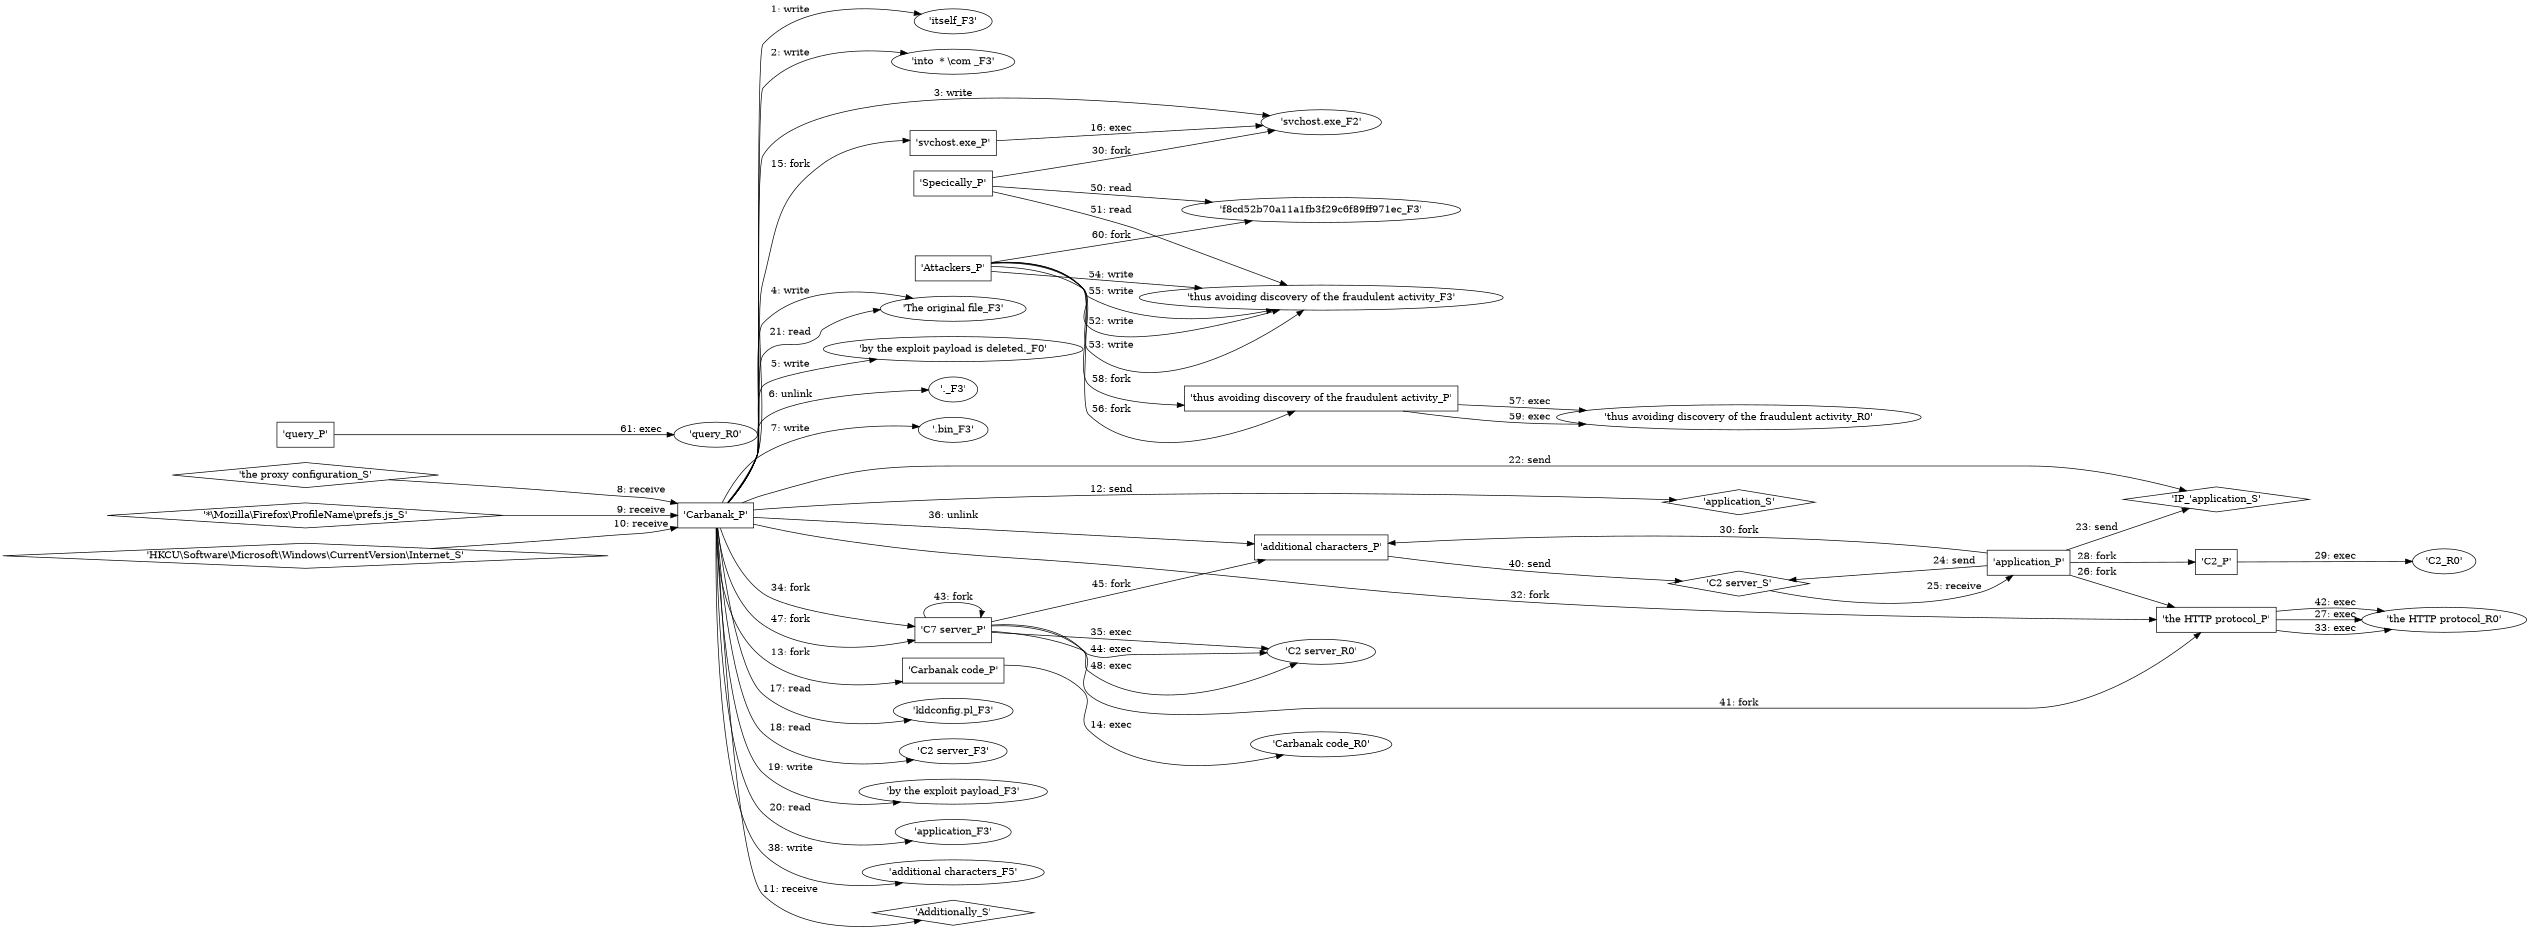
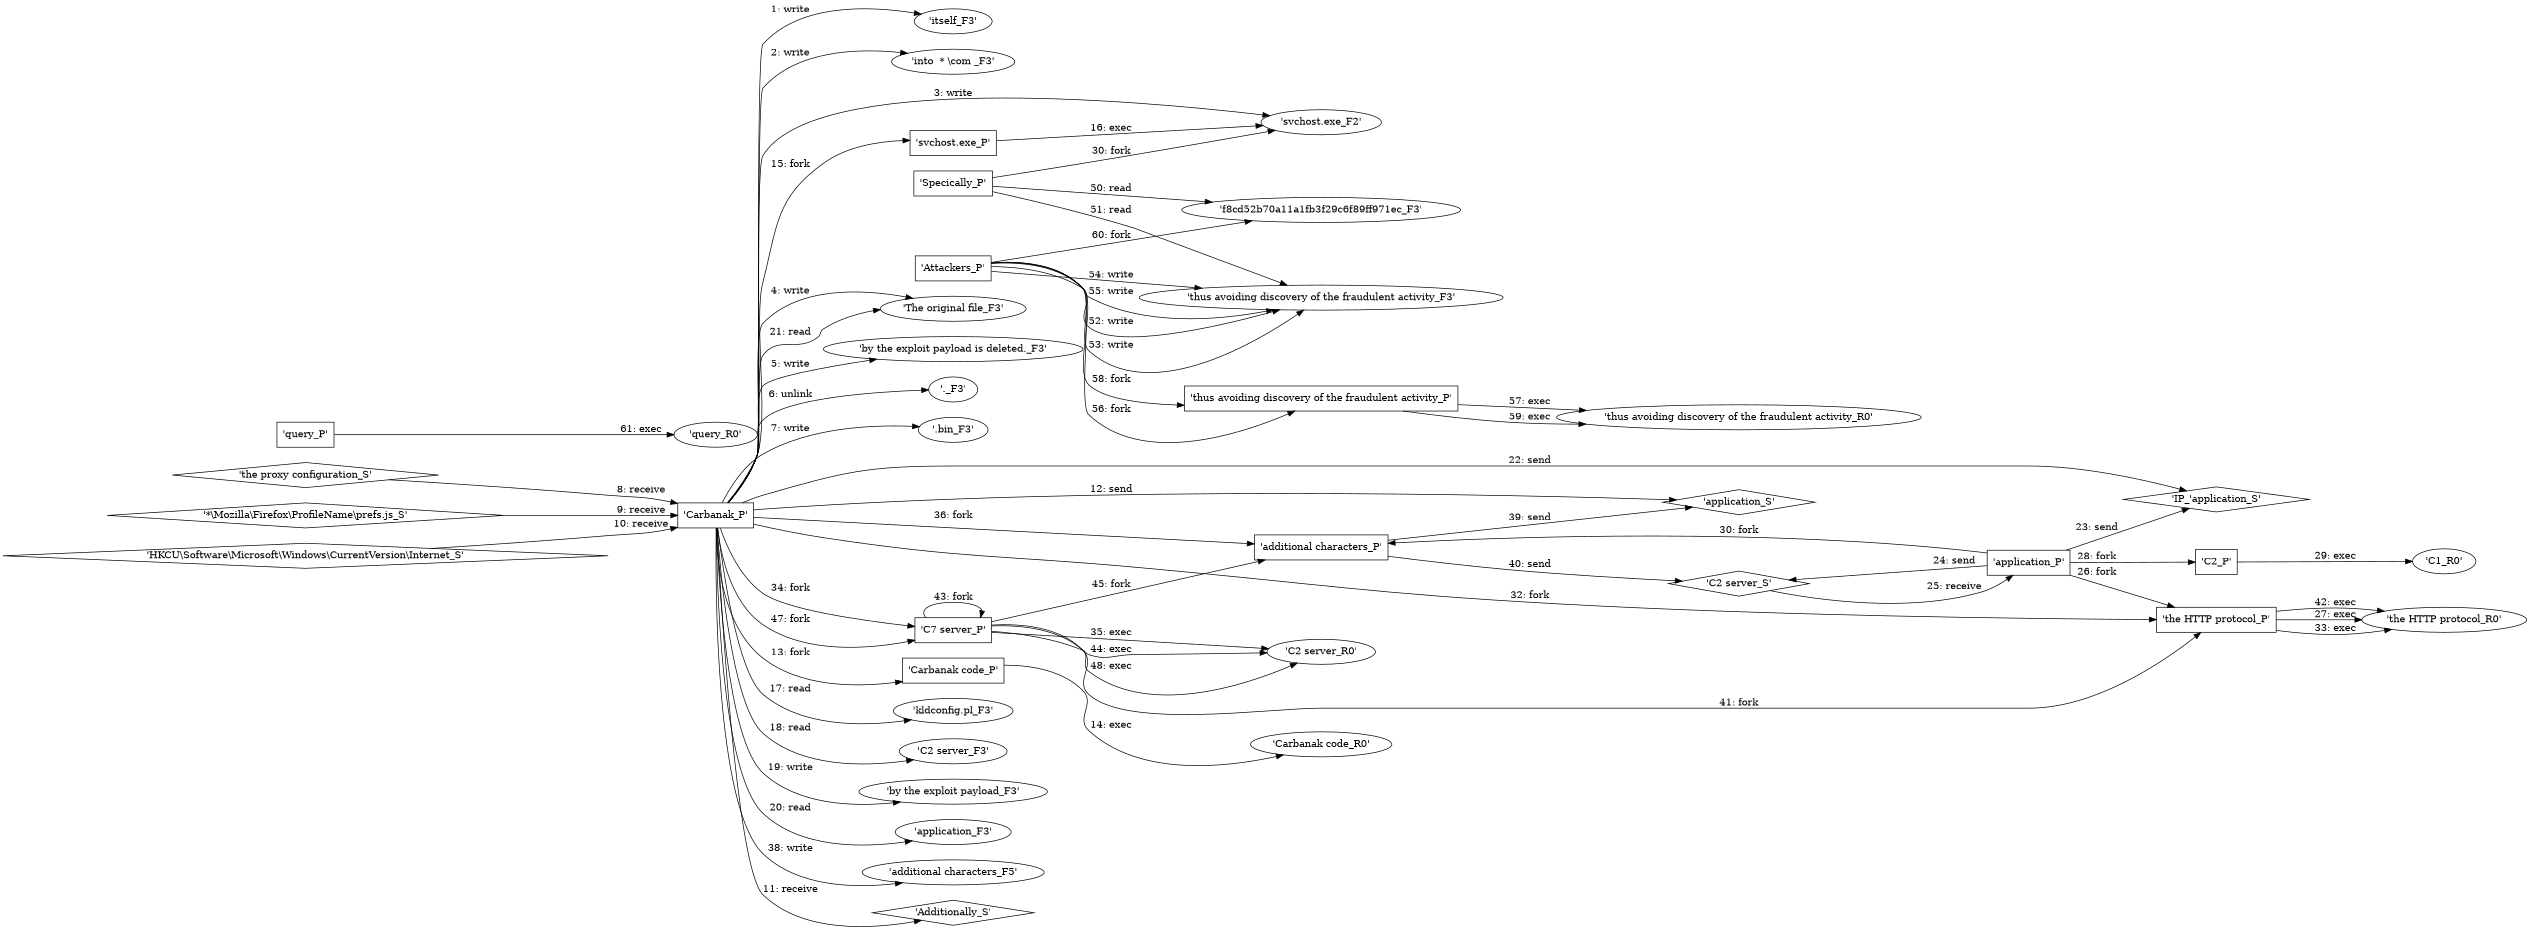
(953, 349) -> (953, 349)
(953, 516) -> (953, 516)
none -> (1537, 524)
(2444, 561) -> (2444, 561)
